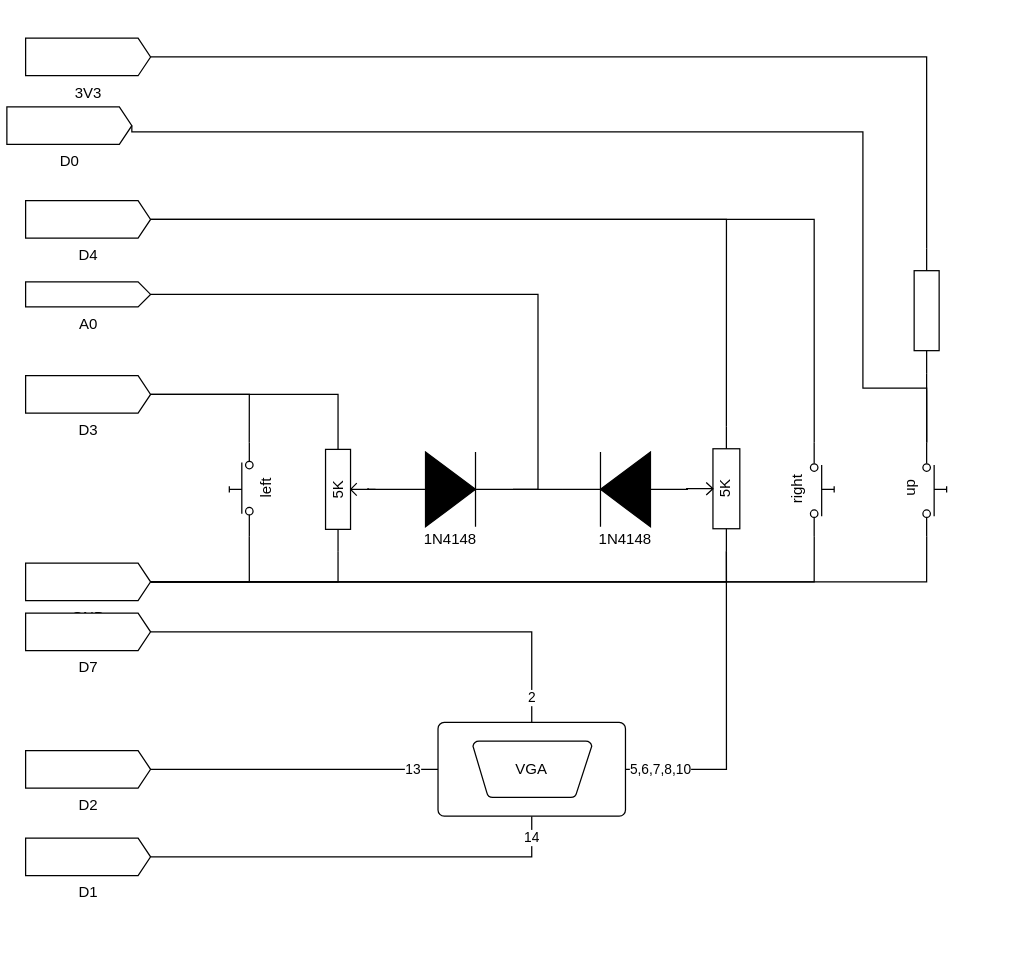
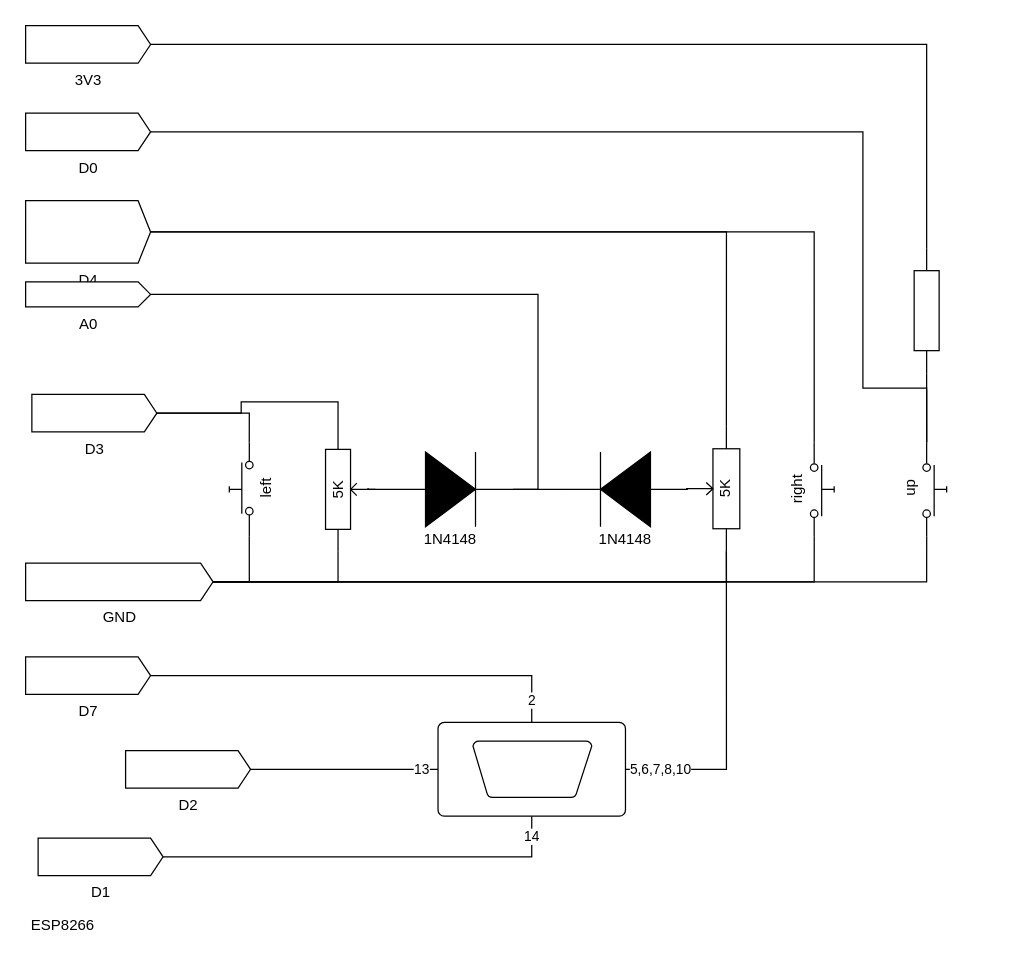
(88, 57) -> (88, 44)
(69, 126) -> (88, 132)
(88, 219) -> (88, 232)
(88, 394) -> (94, 413)
(88, 582) -> (119, 582)
(88, 632) -> (88, 676)
(88, 769) -> (188, 769)
(532, 769) -> none
(88, 857) -> (101, 857)
none -> (63, 926)
